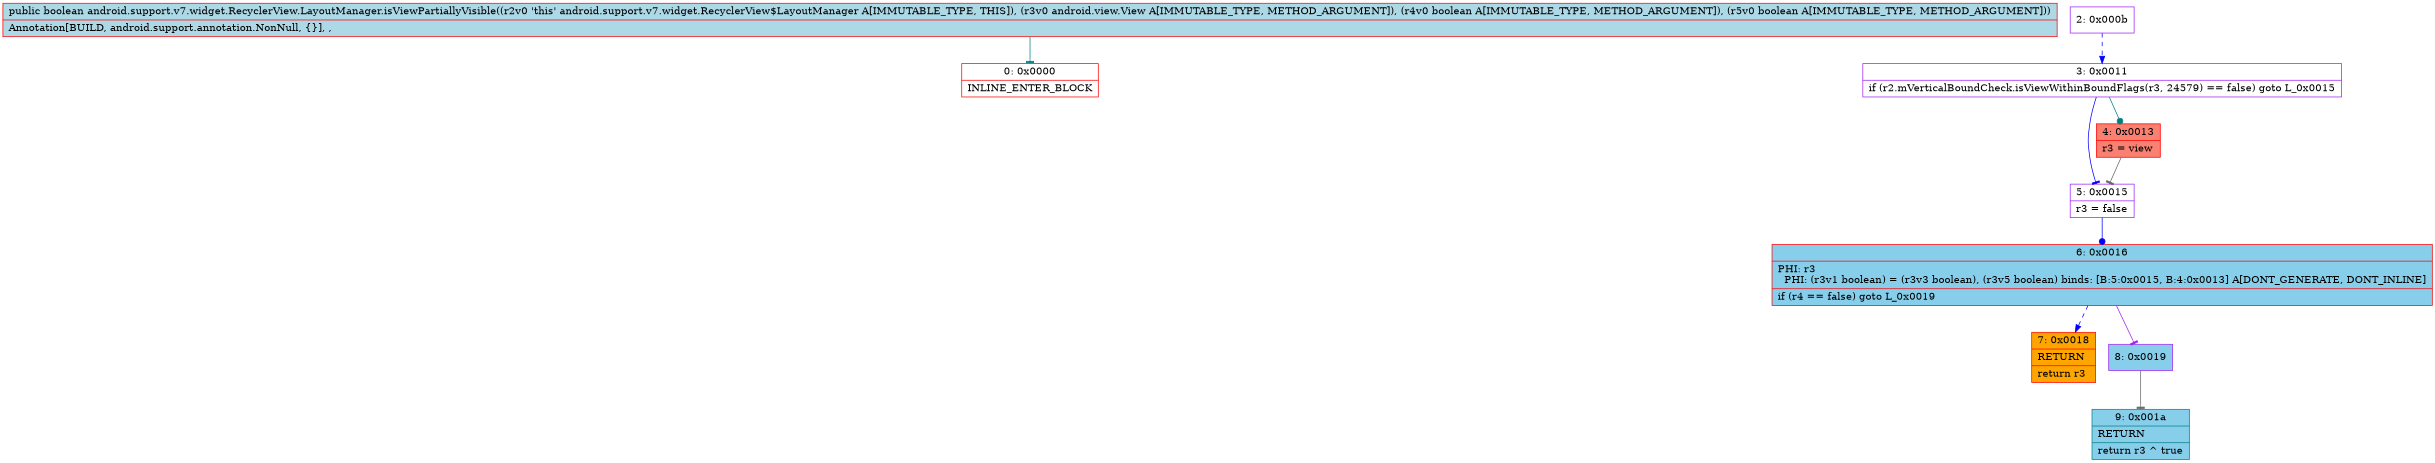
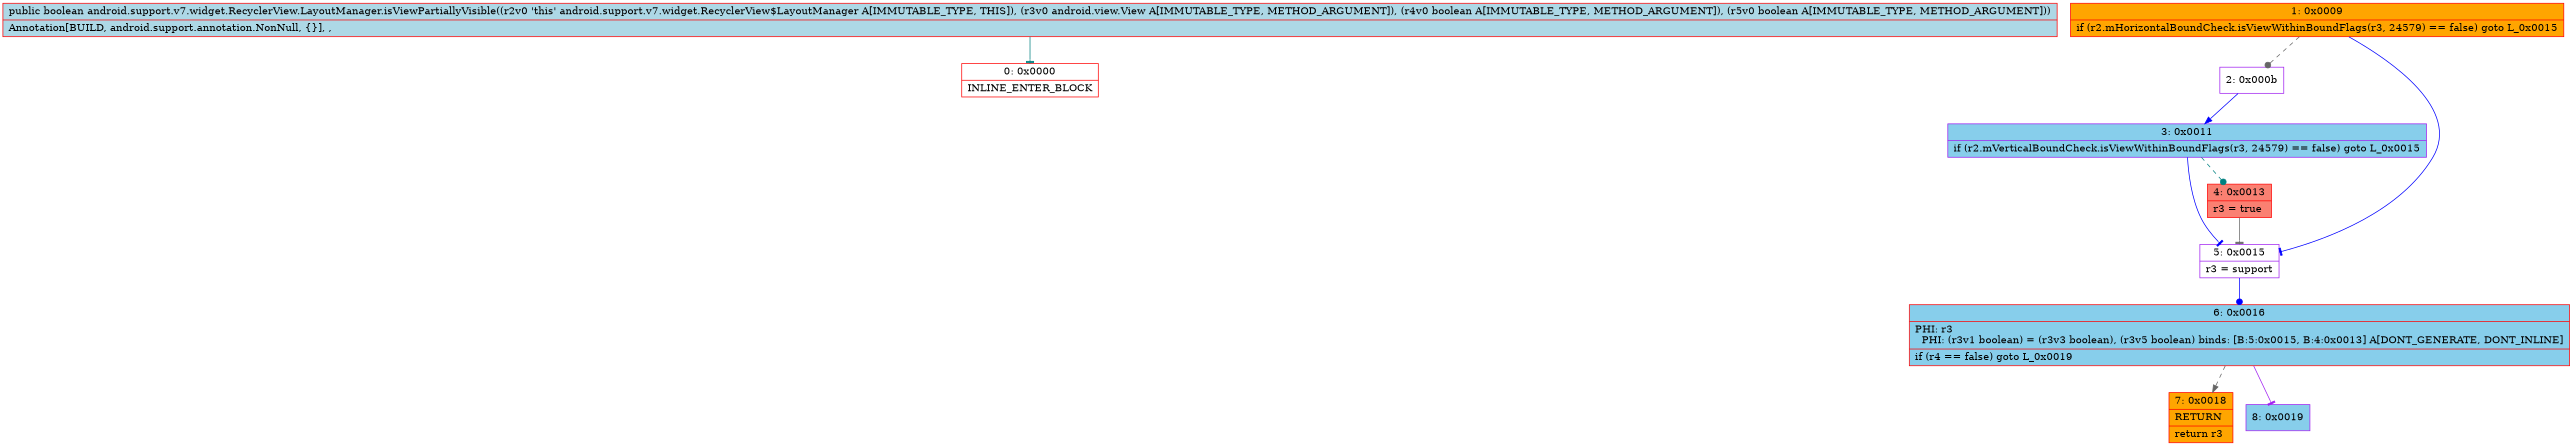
none -> (2317, 20)
(2102, 45) -> (2224, 106)
(2102, 80) -> (2187, 141)
(2114, 108) -> (2211, 168)
(2128, 149) -> (2238, 209)
(2102, 209) -> (2239, 269)
(2083, 316) -> (2221, 376)
(2141, 434) -> none
